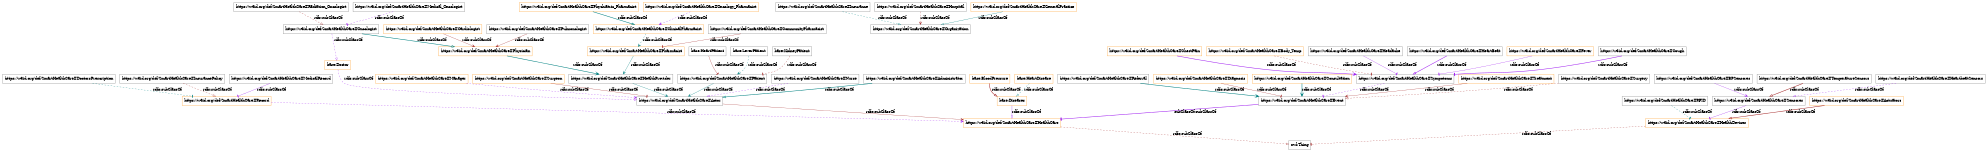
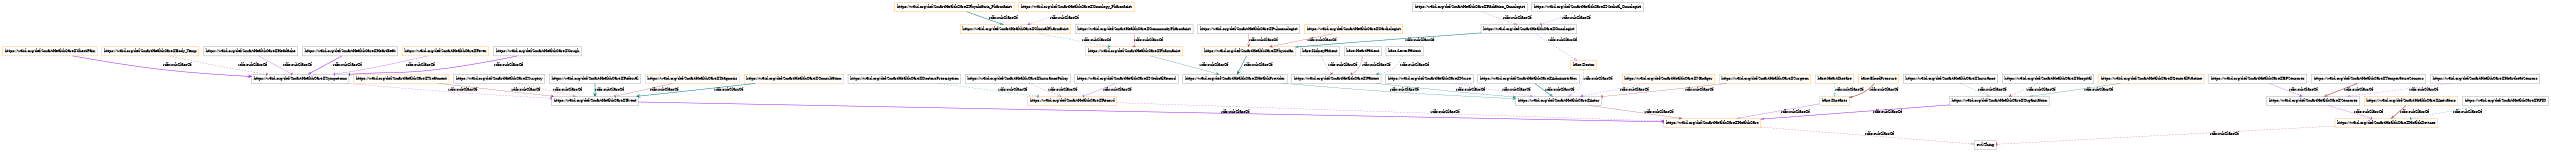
(1195, 112) -> (1235, 112)
none -> (1856, 112)
